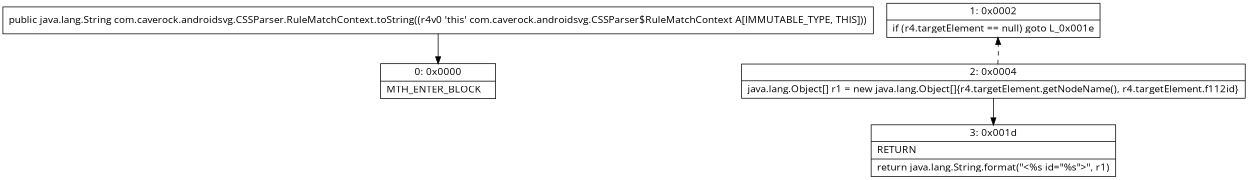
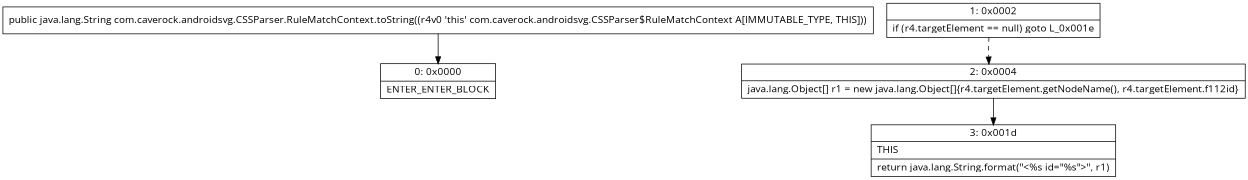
(998, 54) -> (989, 47)
(434, 90) -> (438, 90)
(897, 150) -> (888, 150)
